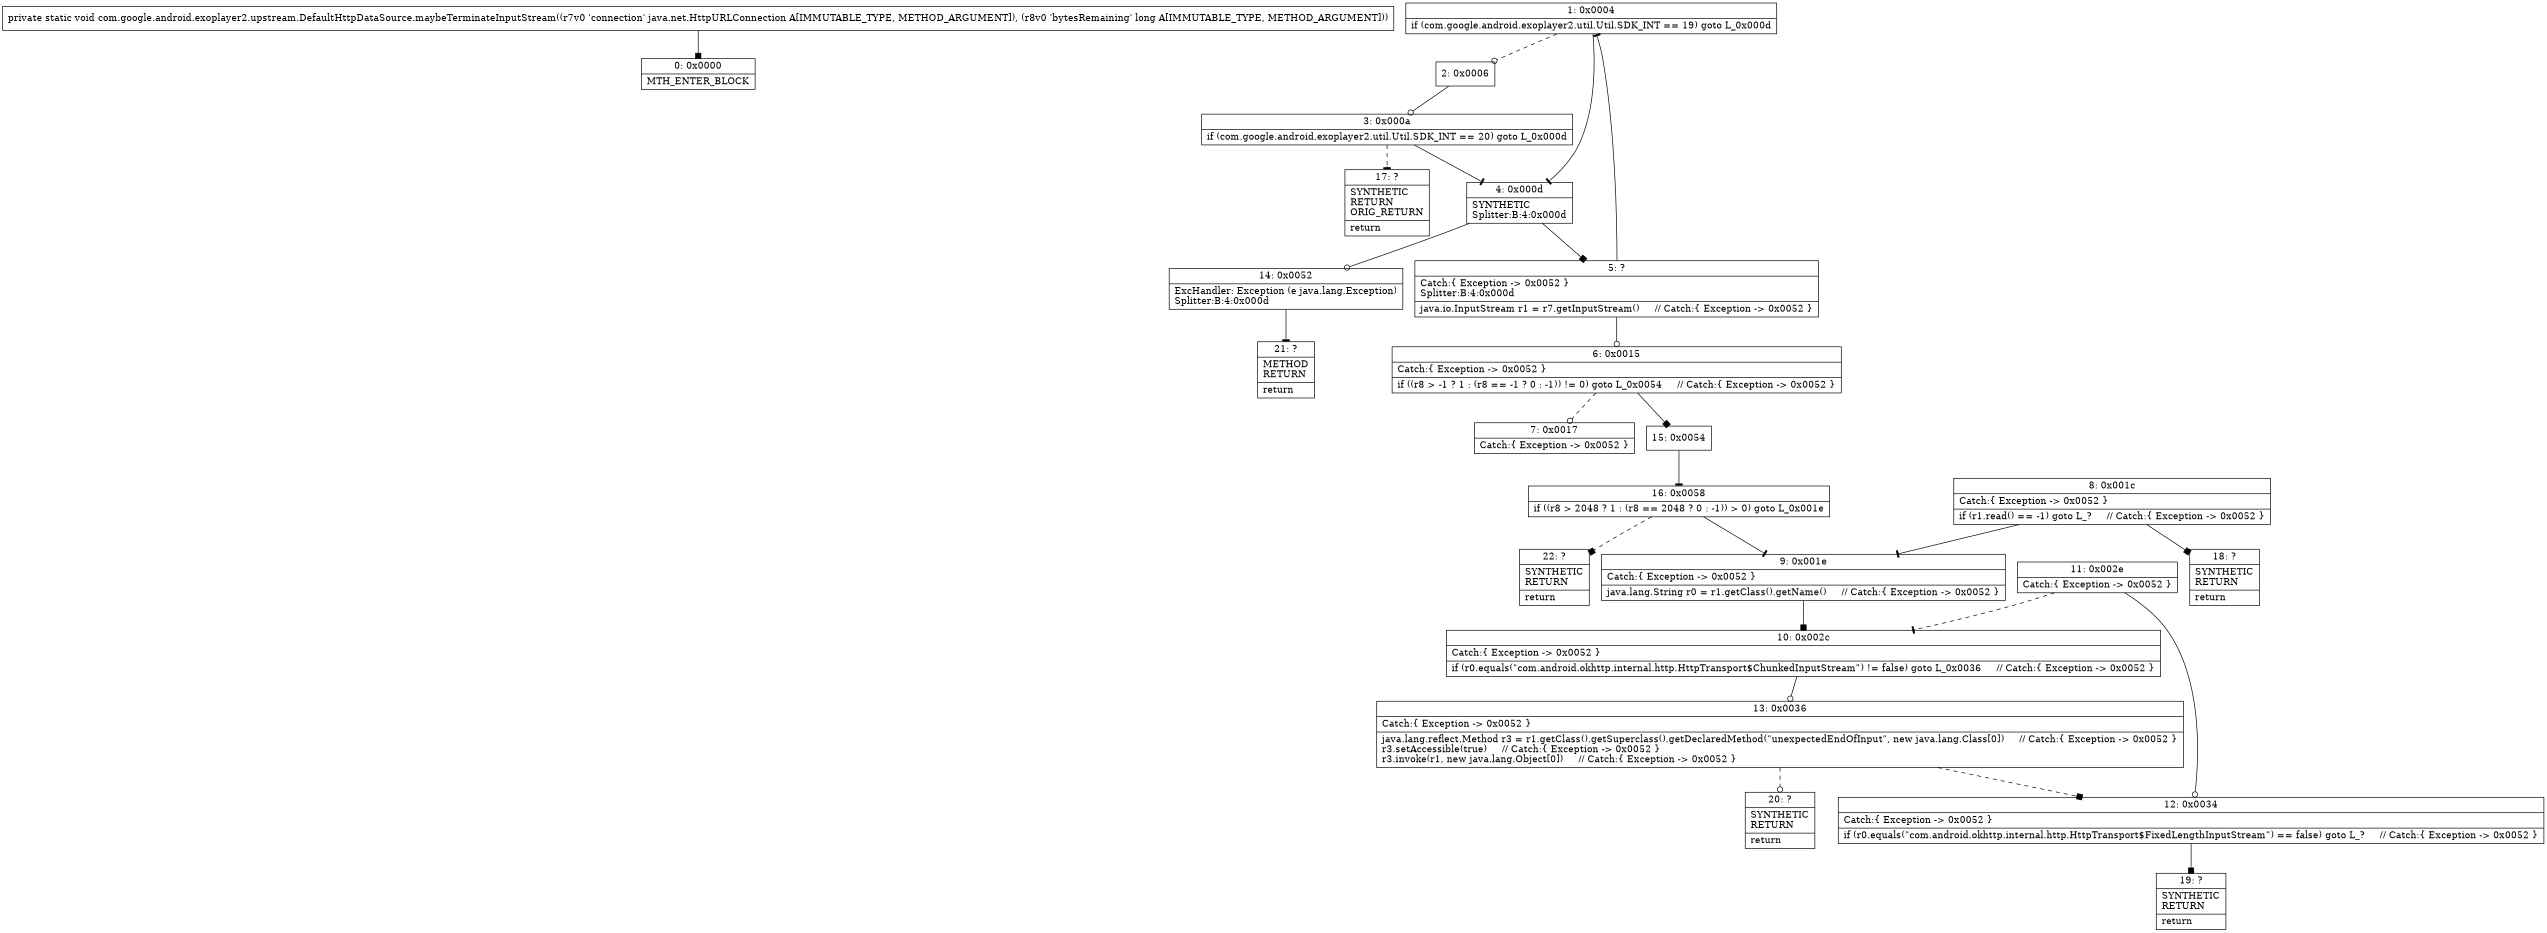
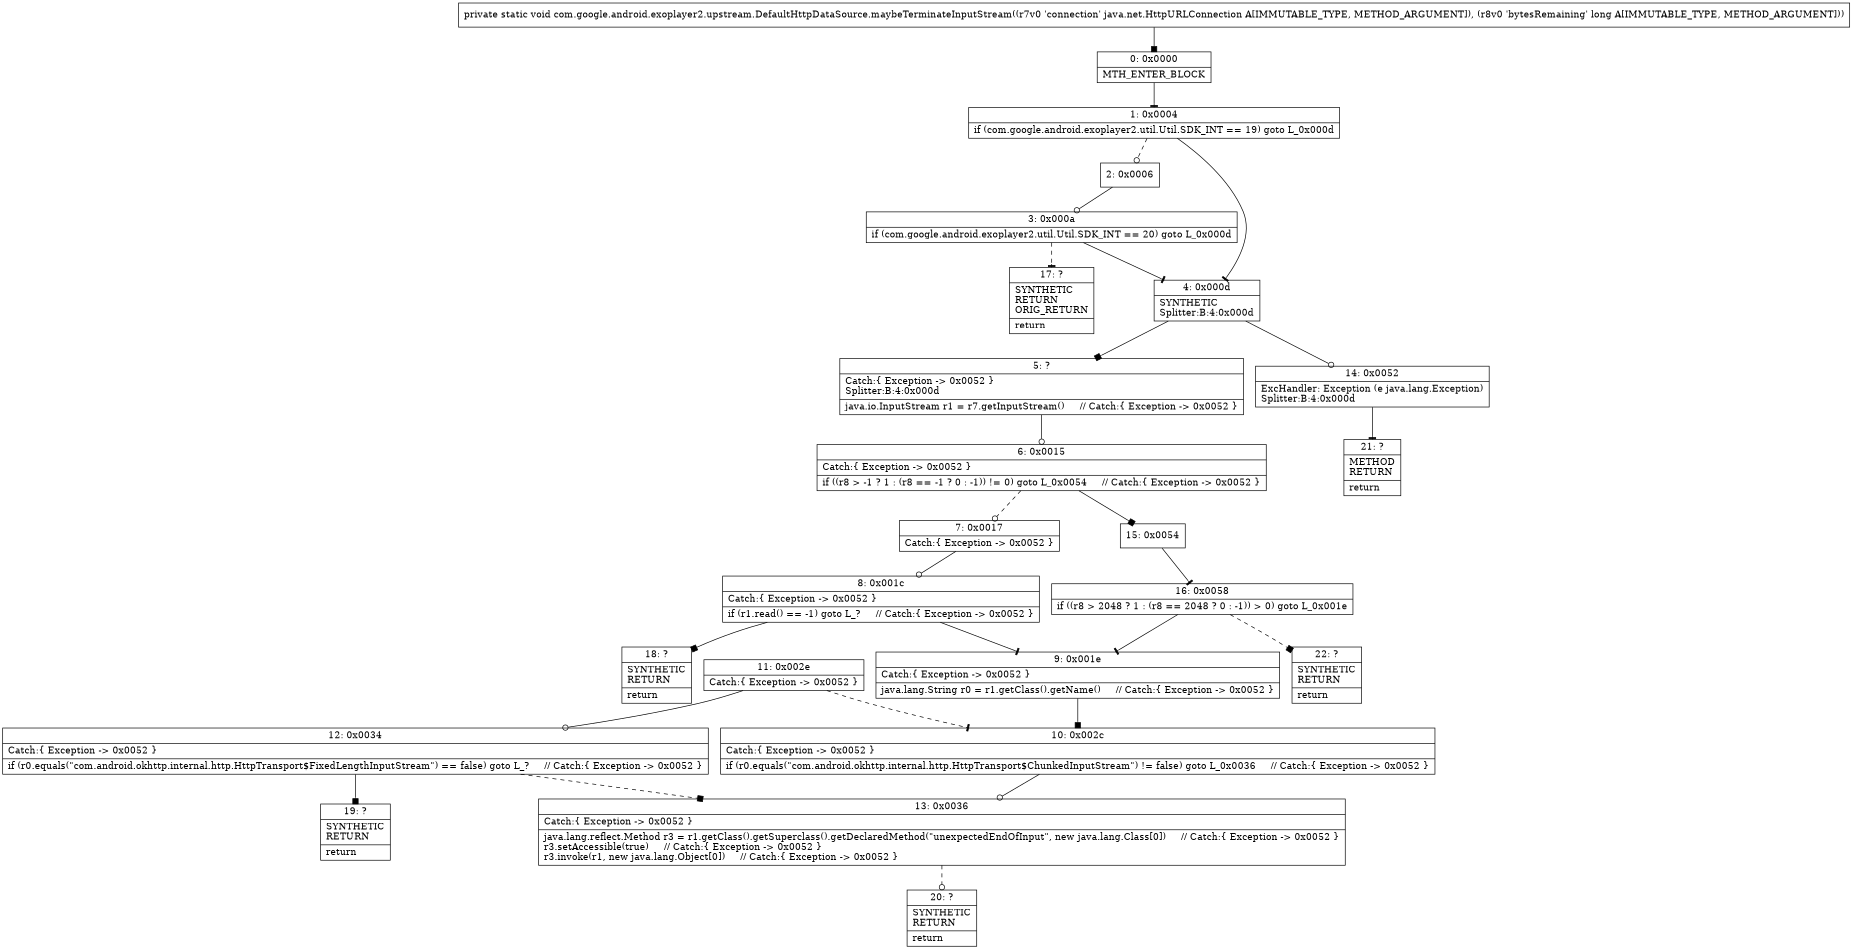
(1613, 148) -> (1154, 93)
none -> (939, 562)
(2007, 782) -> (608, 786)
